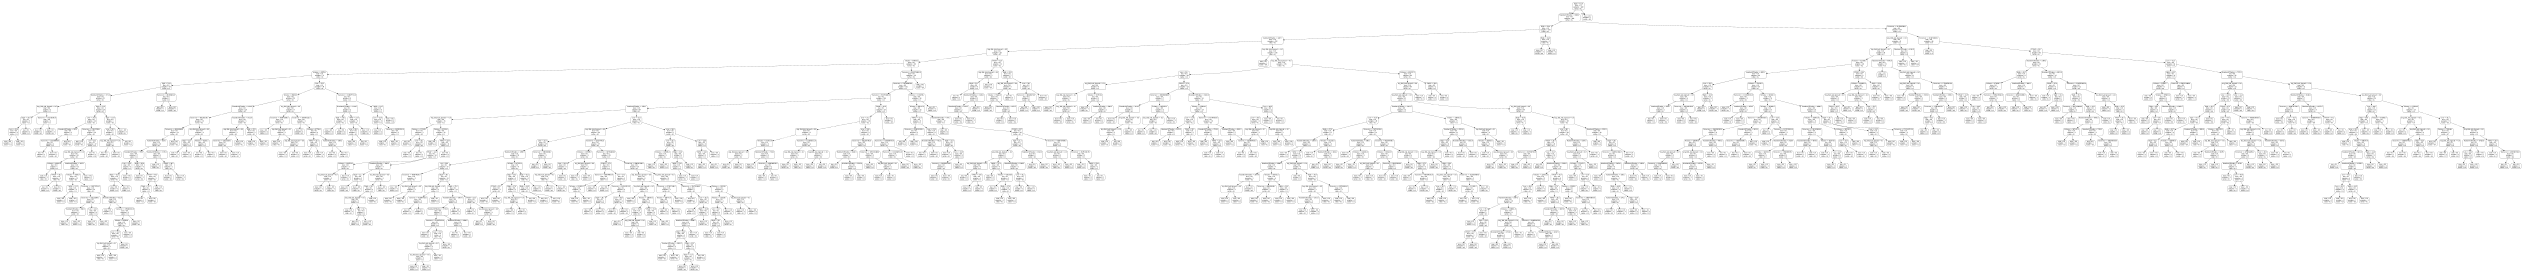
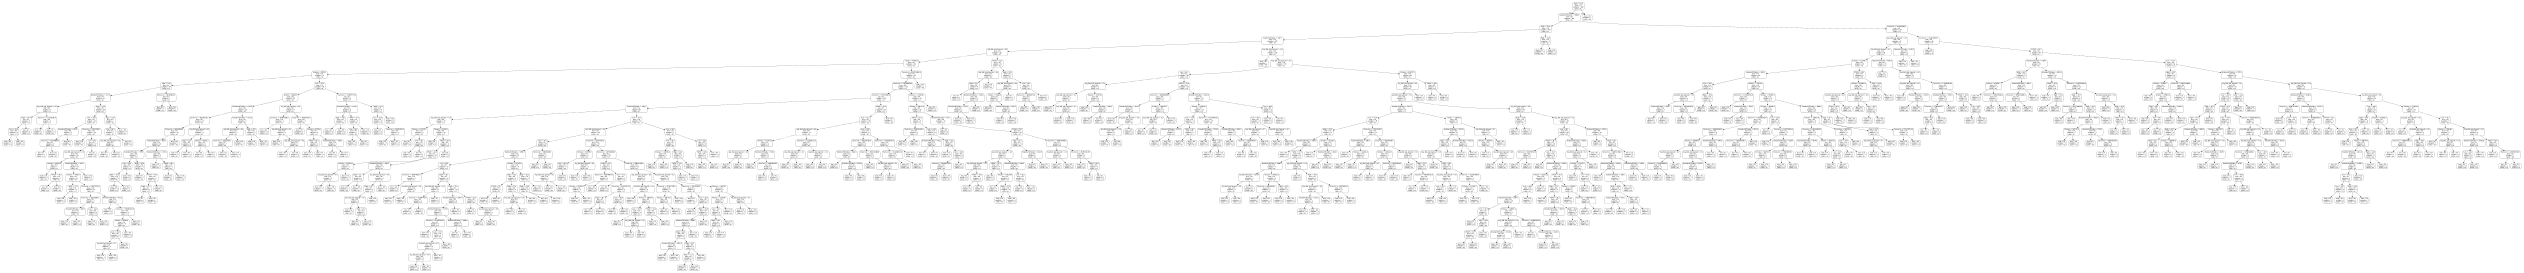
(883, 126) -> (874, 137)
